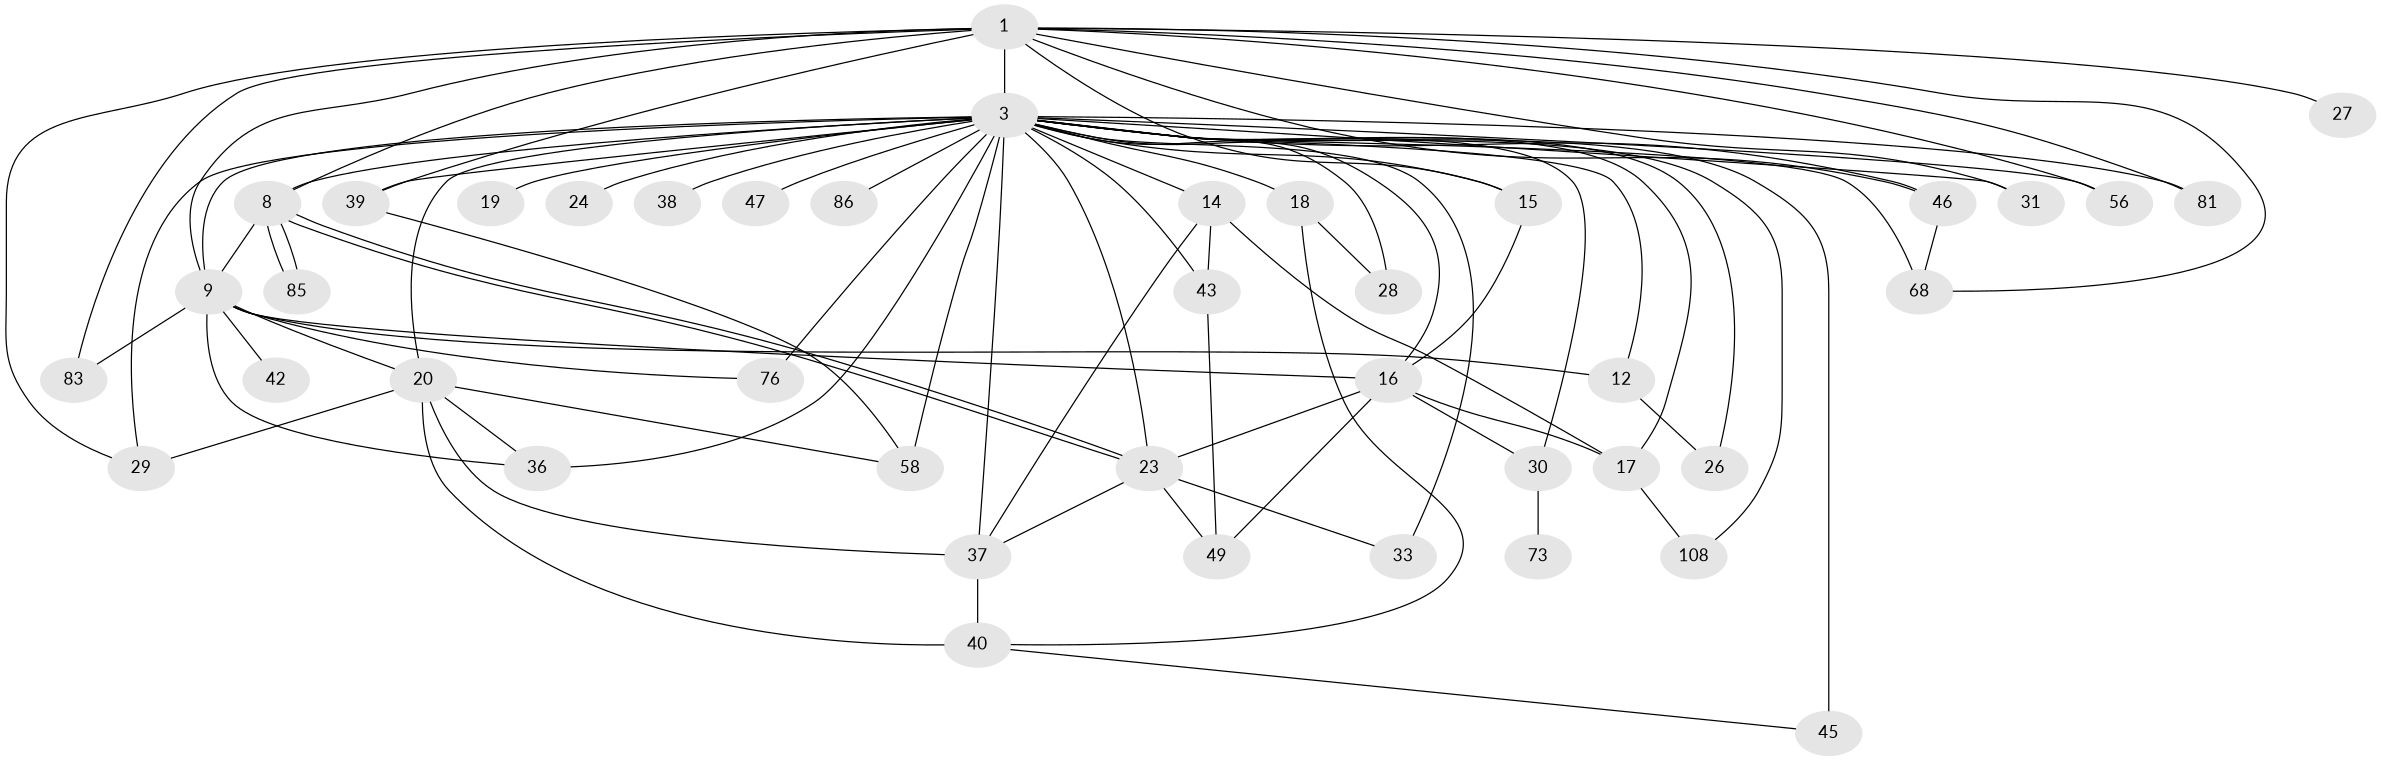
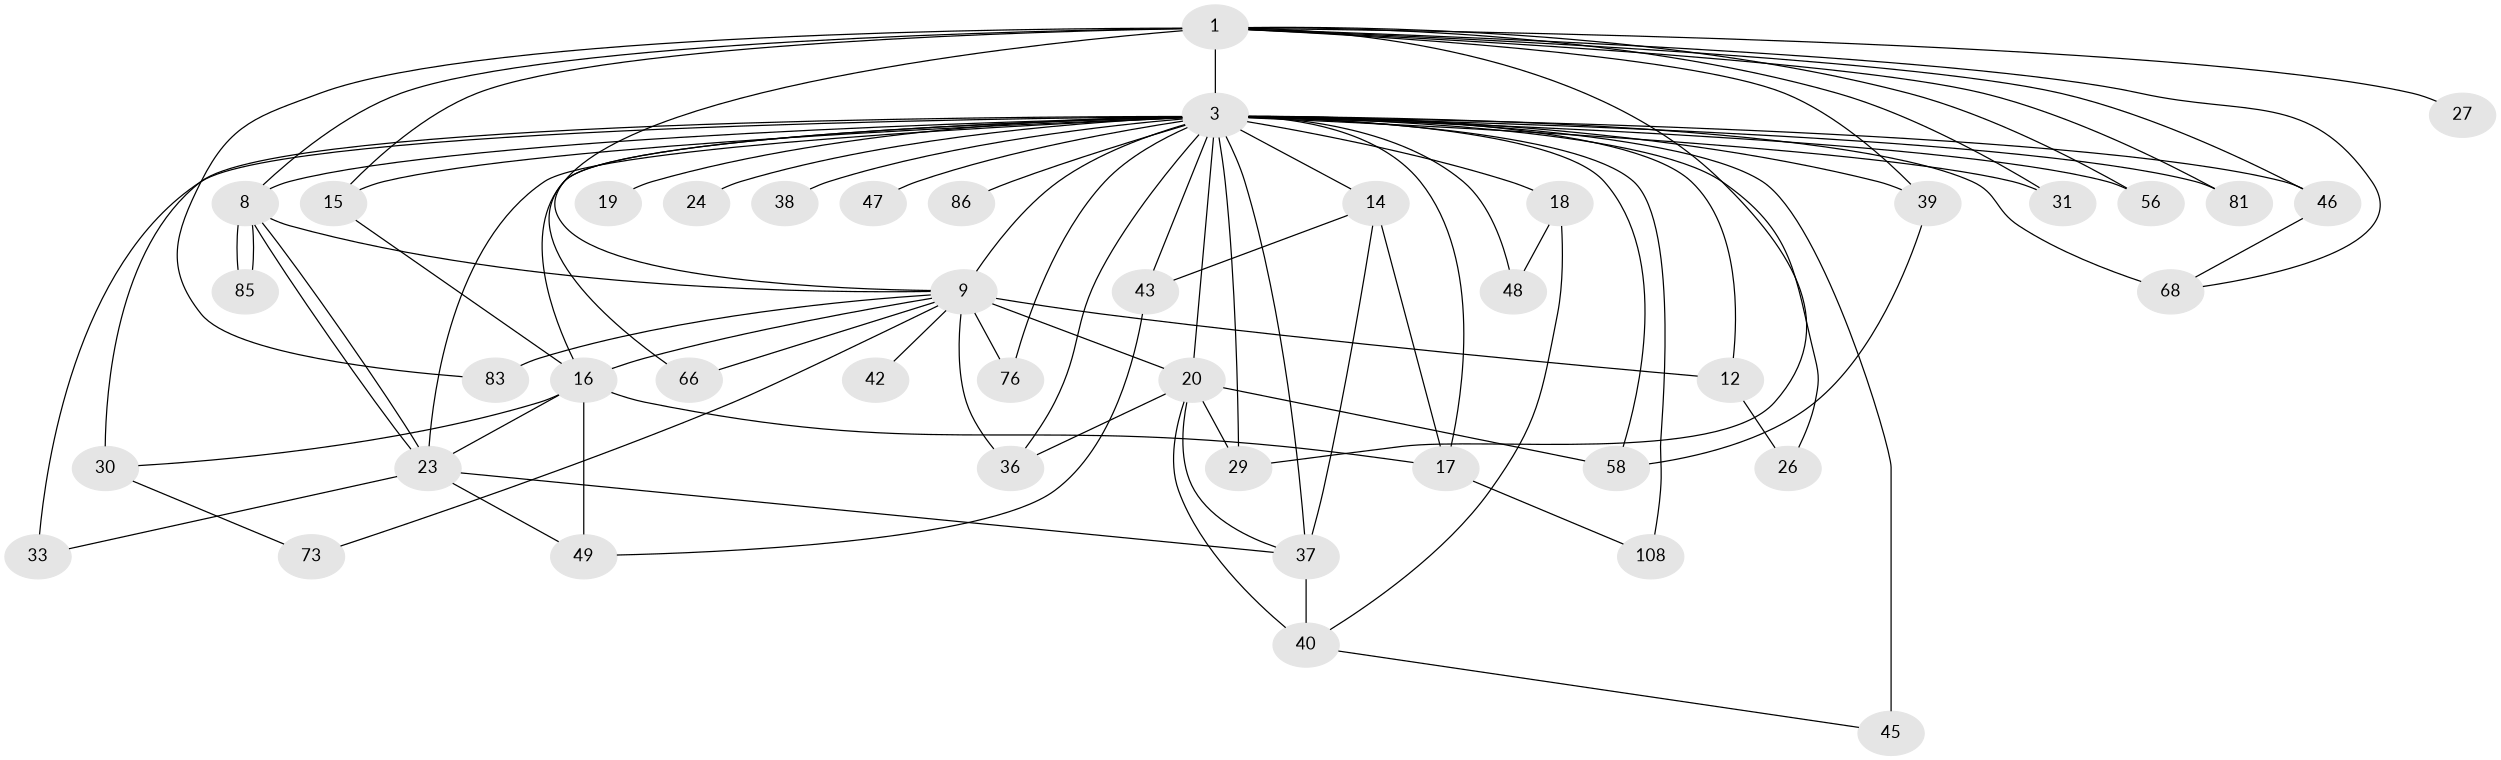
(1389, 292) -> (1513, 292)
none -> (689, 380)
none -> (644, 438)
